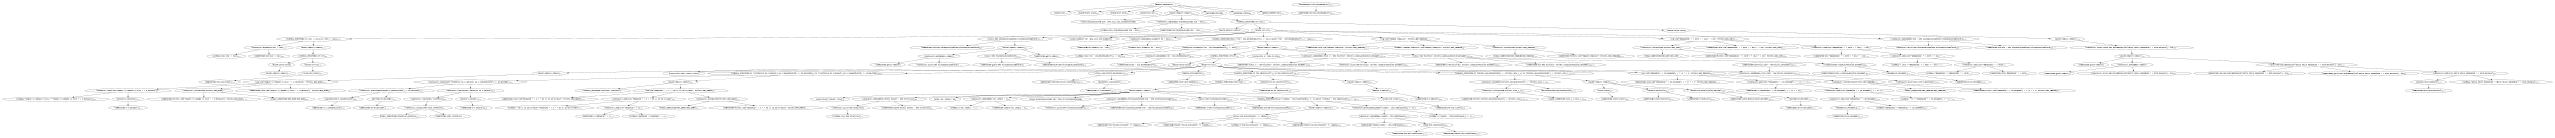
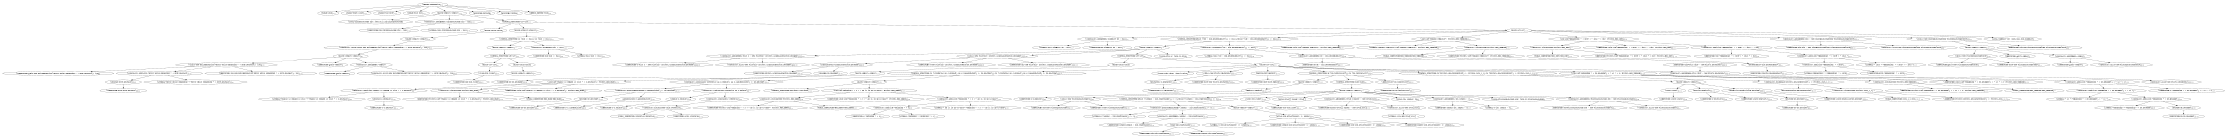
none -> (1548, 60)
